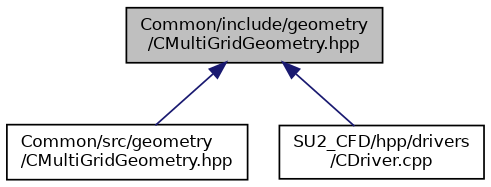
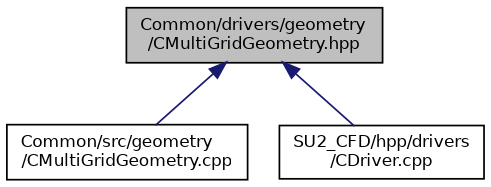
(254, 35) -> (254, 35)
(127, 152) -> (127, 152)
